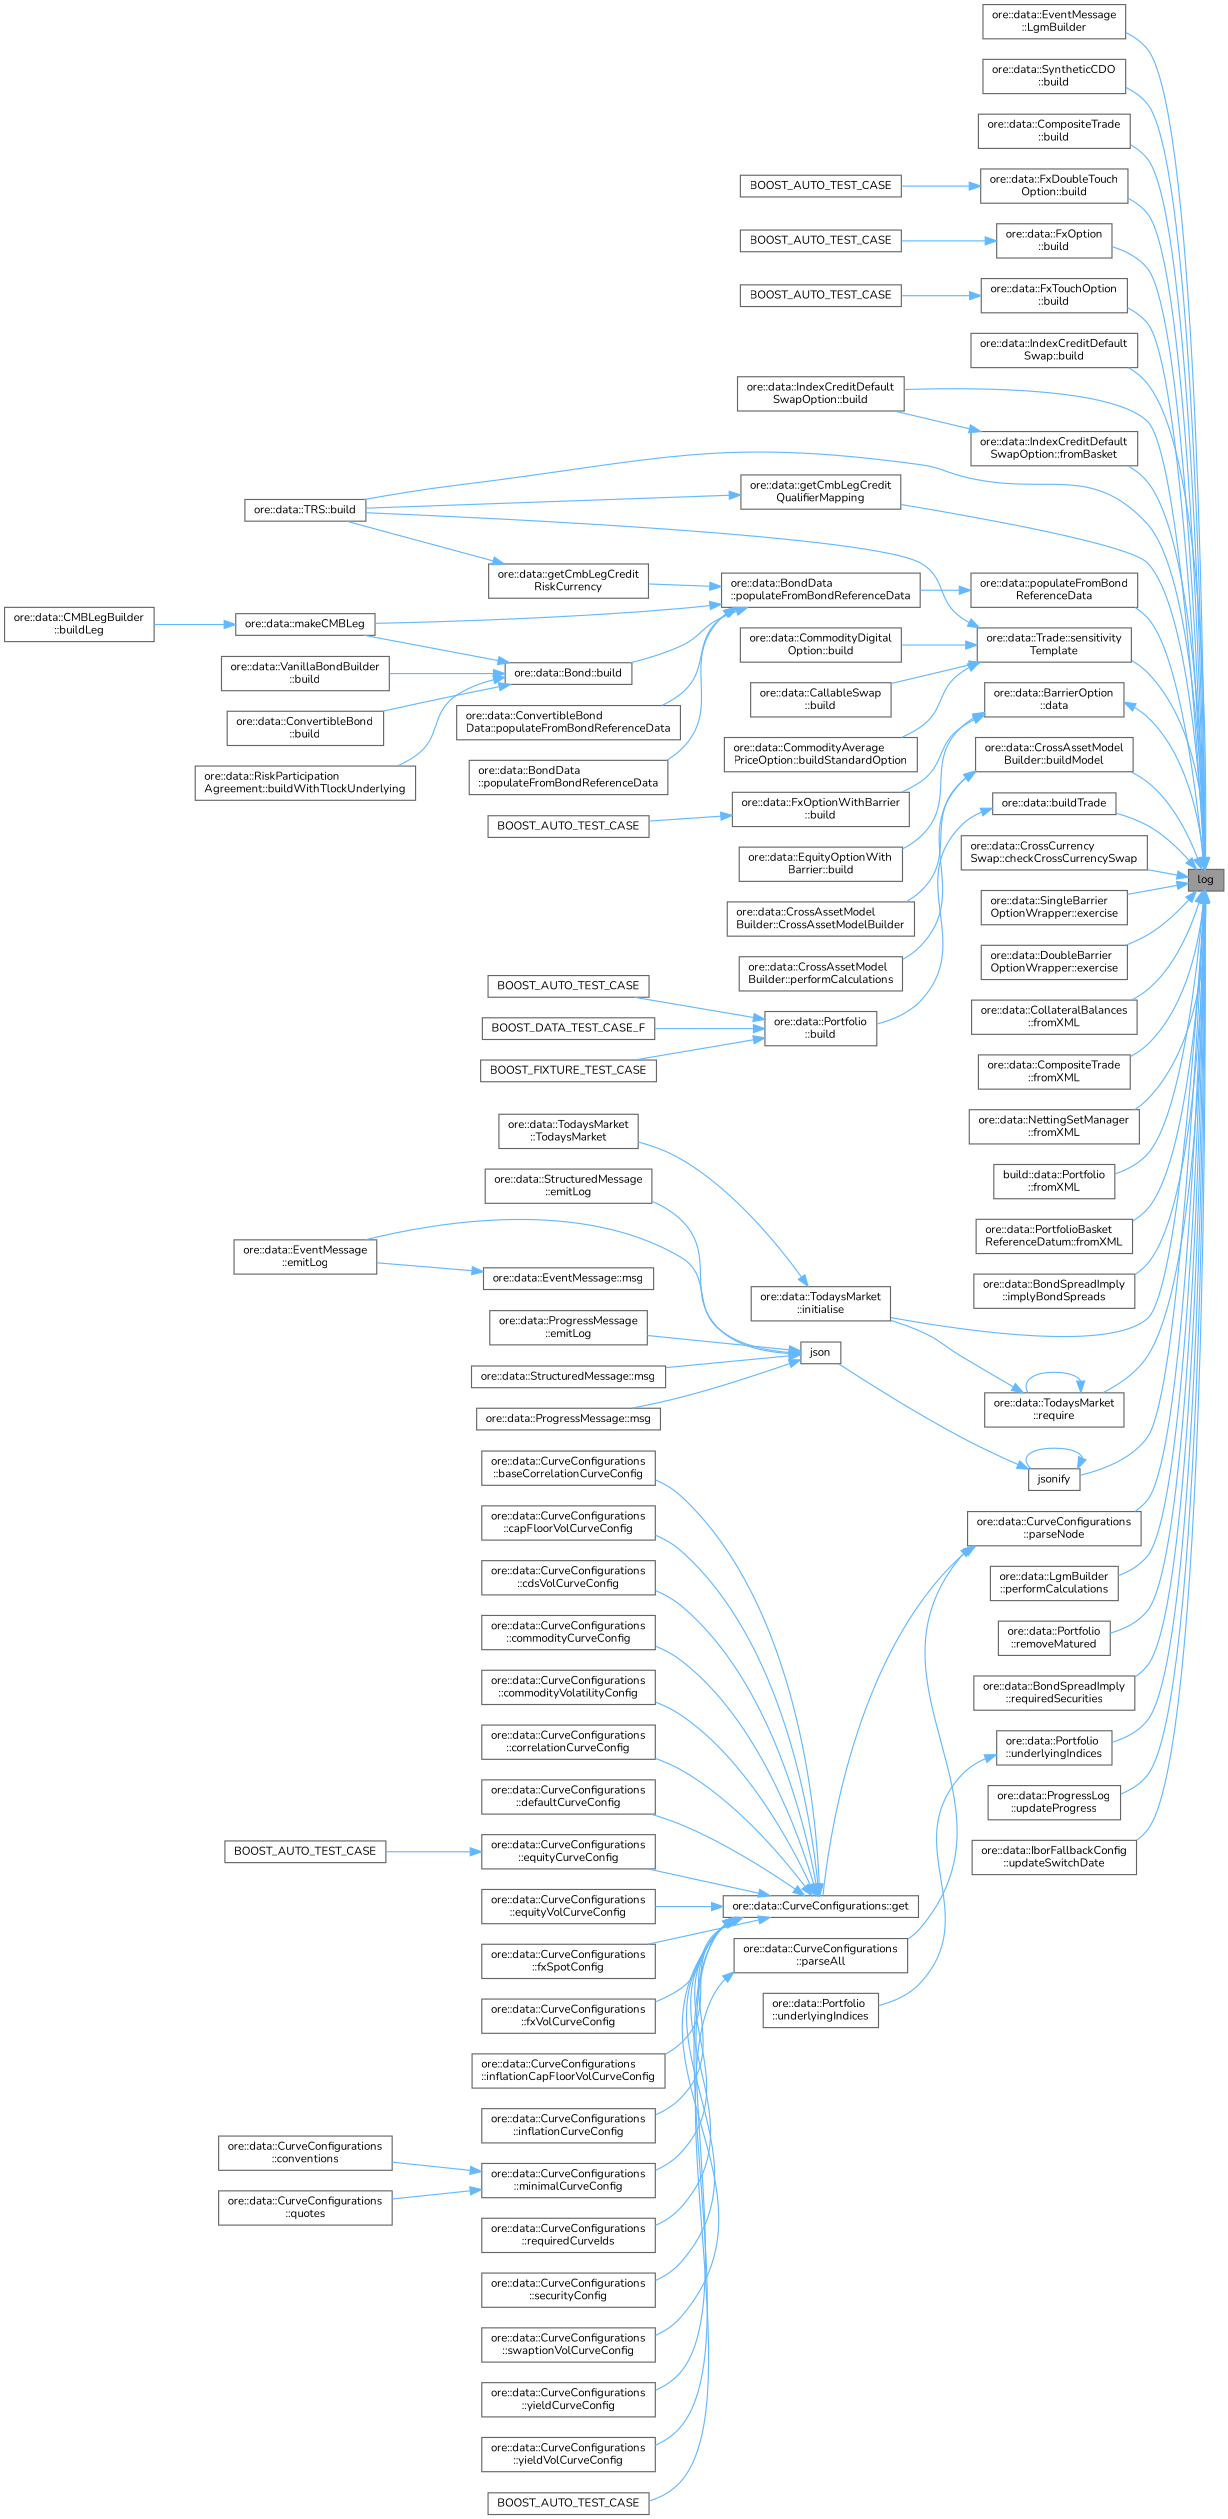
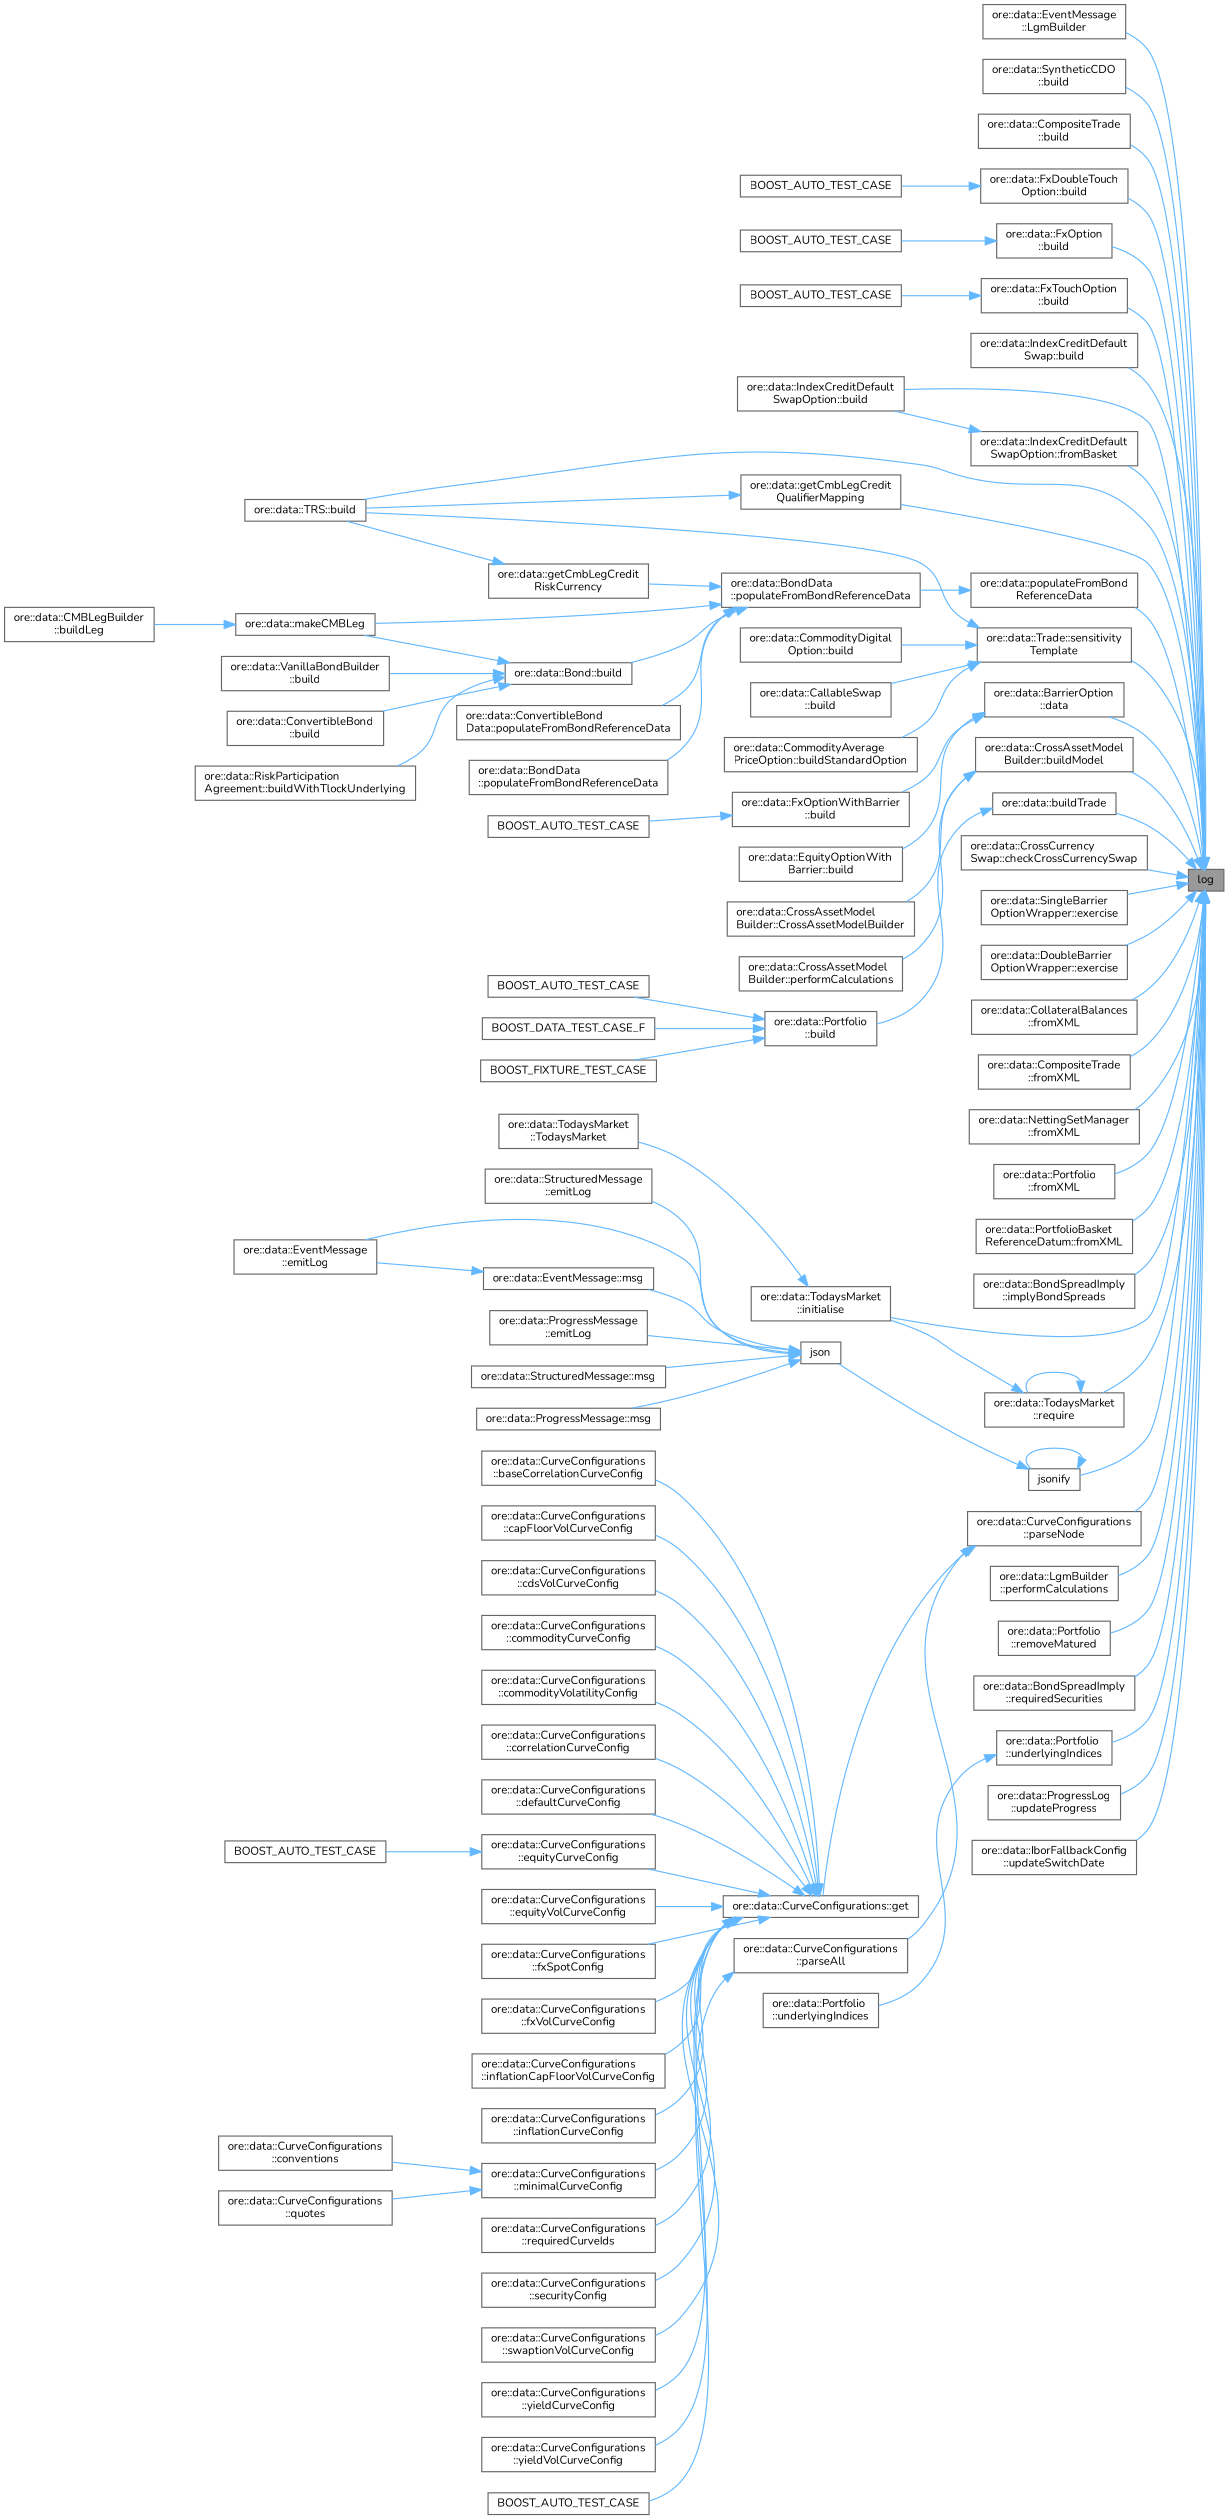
(1186, 780) -> (1174, 774)
(1054, 1182) -> (1054, 1182)
none -> (700, 1315)
